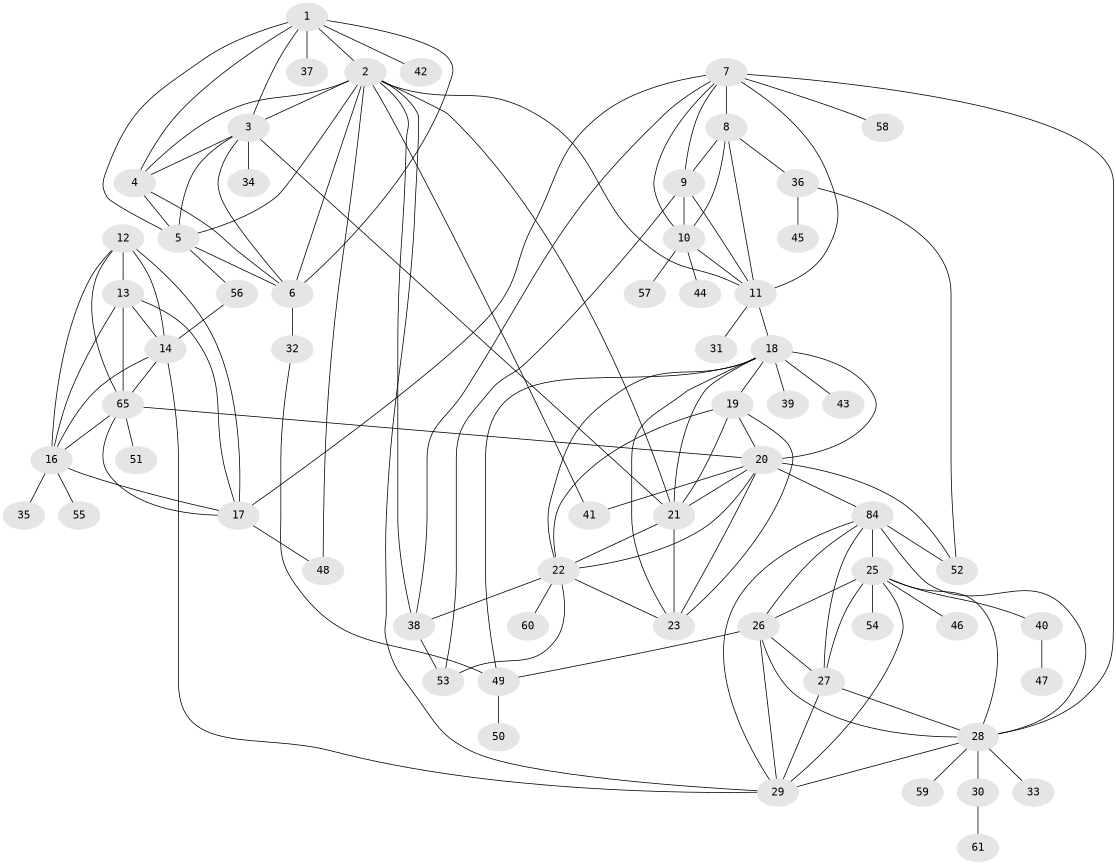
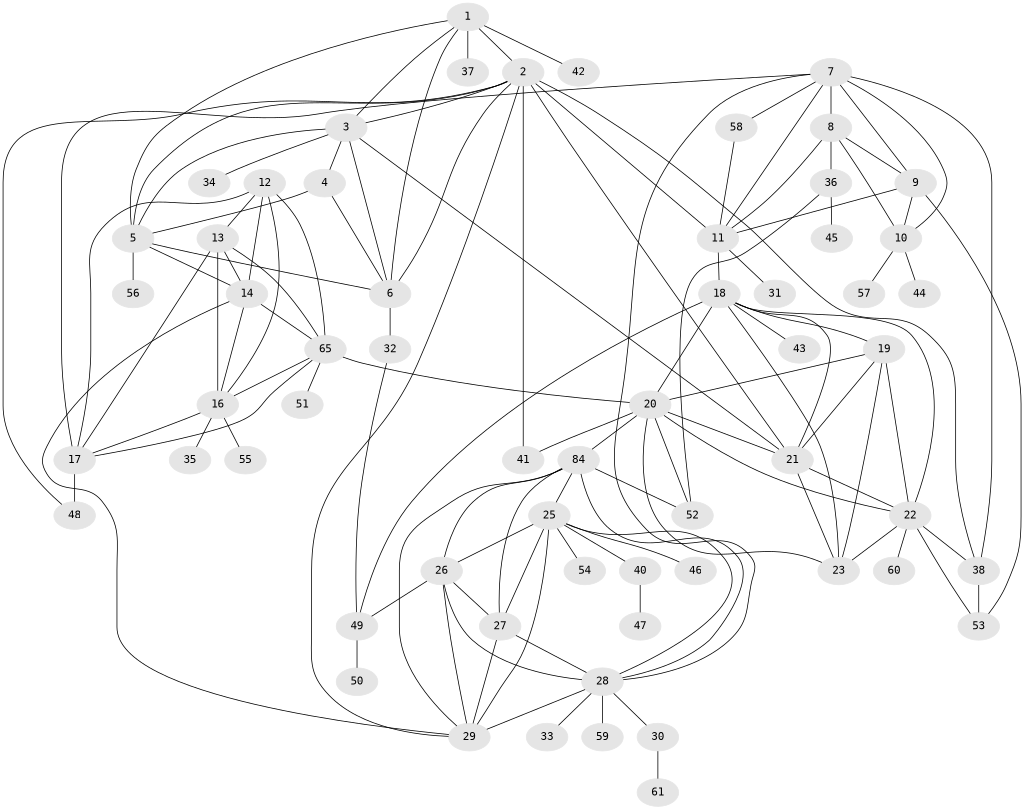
(206, 87) -> none
(238, 106) -> none
(720, 266) -> (727, 183)
(199, 323) -> (190, 266)
(788, 405) -> none
